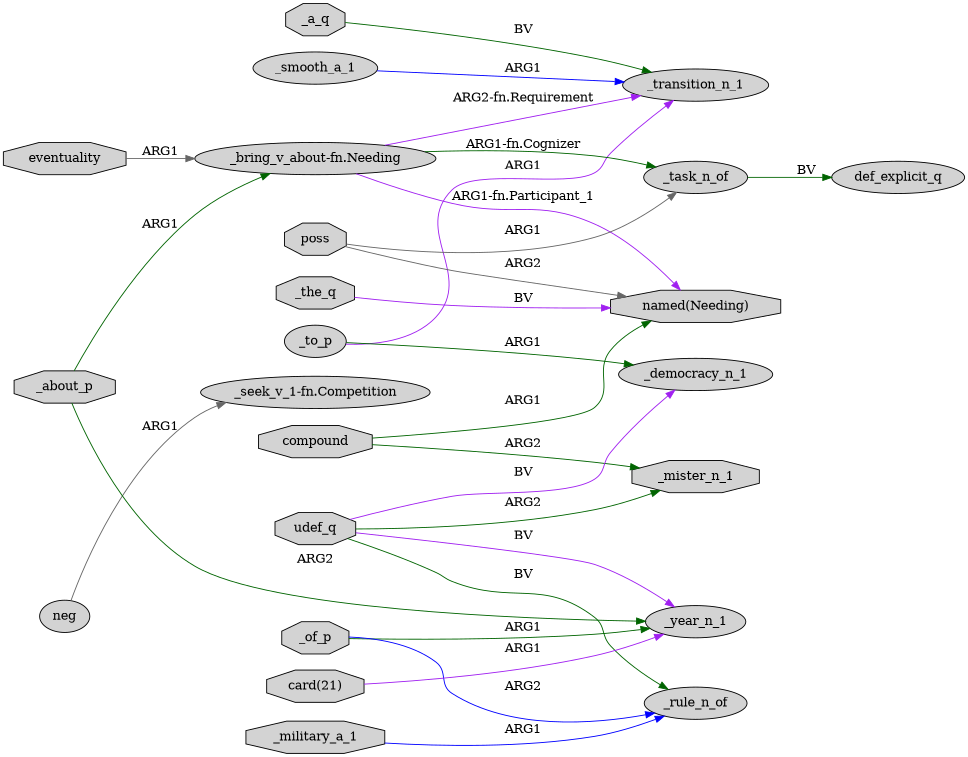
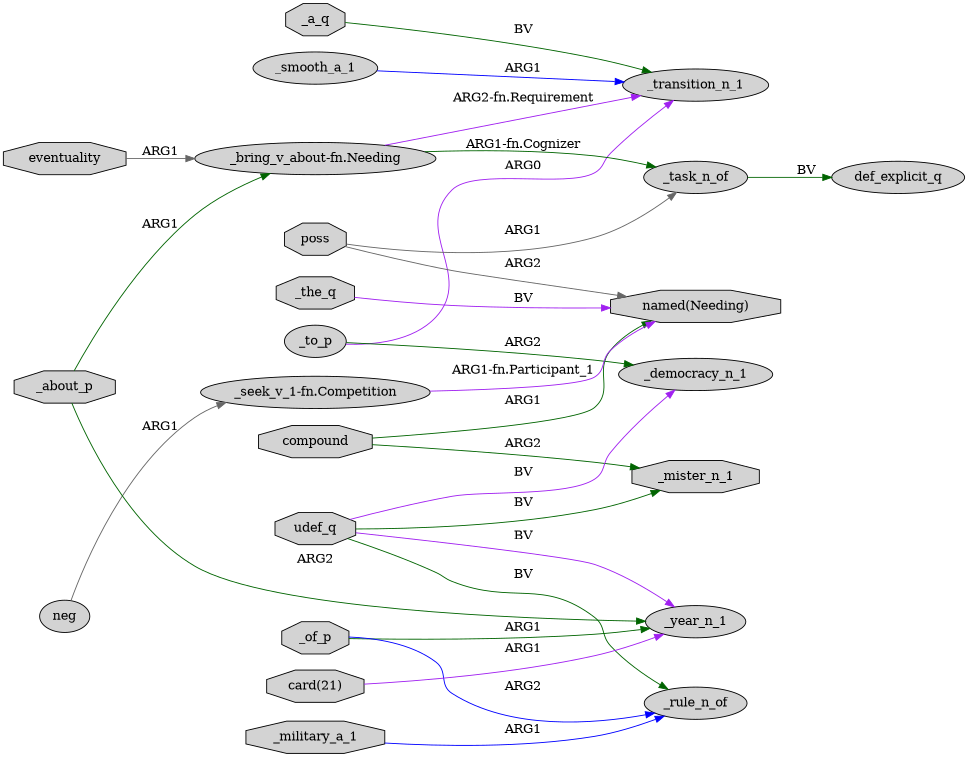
(523, 166) -> (523, 166)
(524, 209) -> (551, 385)
(523, 343) -> (523, 343)
(523, 503) -> (523, 503)
